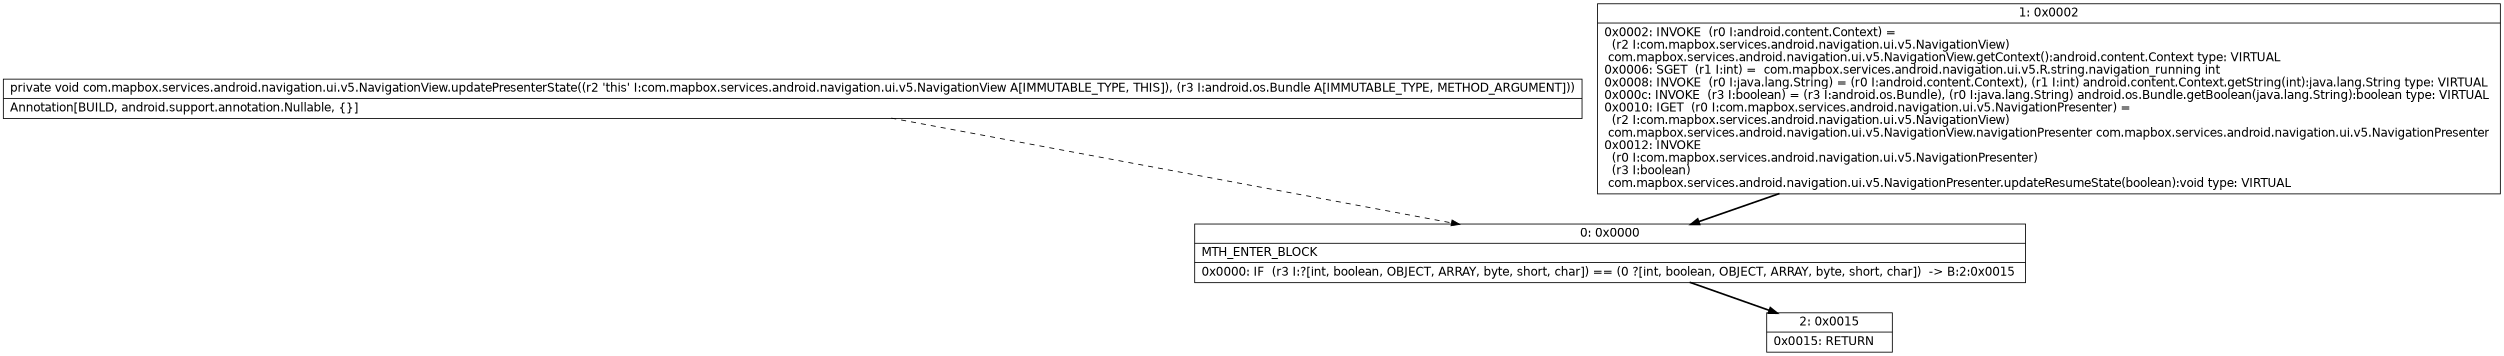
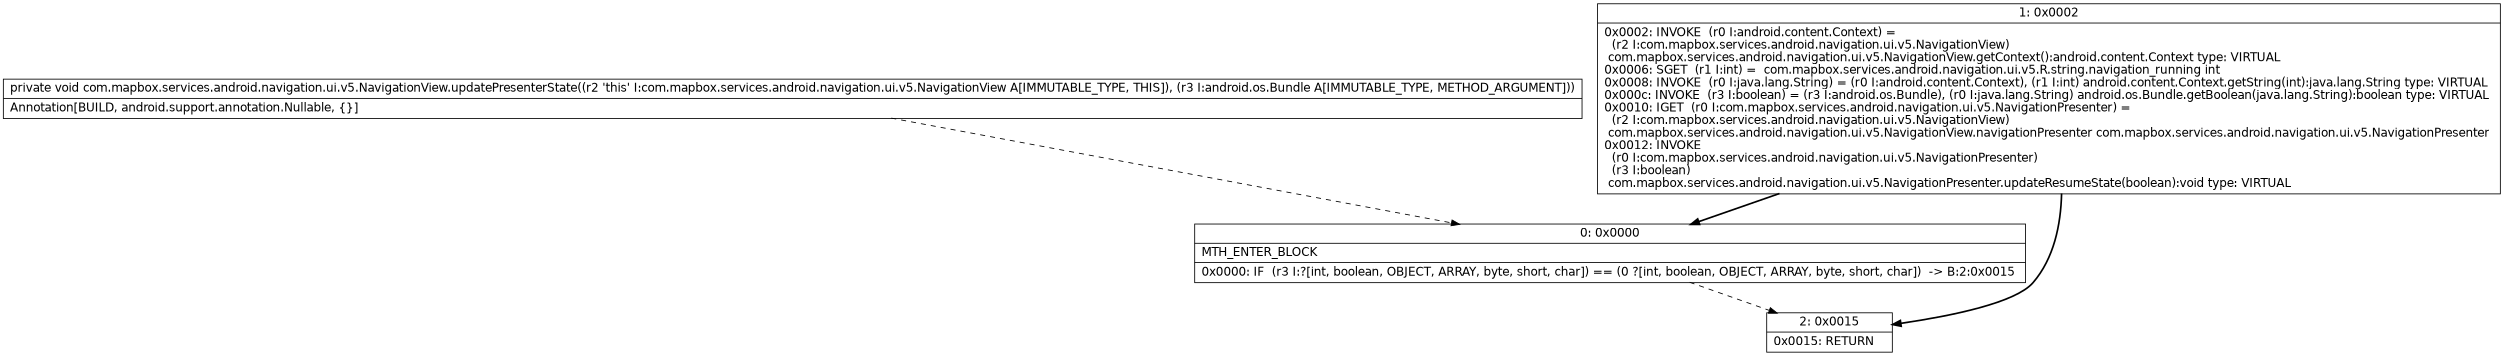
none -> (2015, 295)
(1729, 296) -> (1729, 296)
